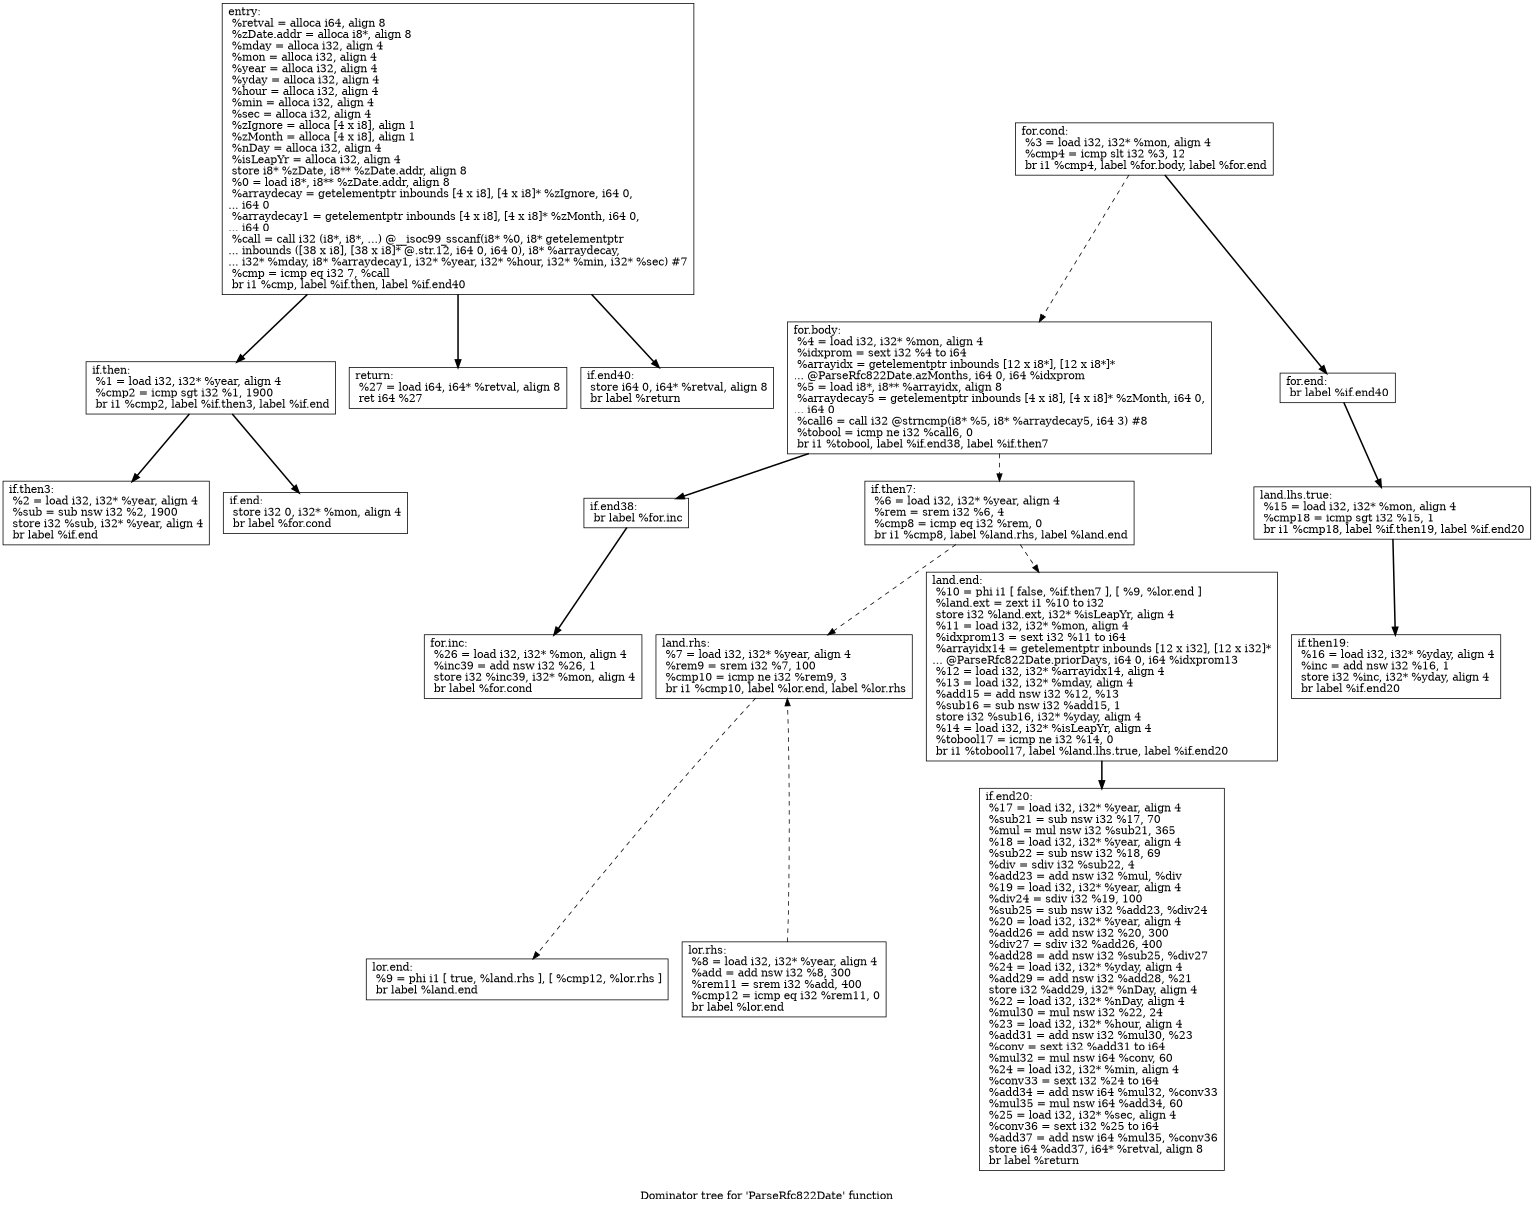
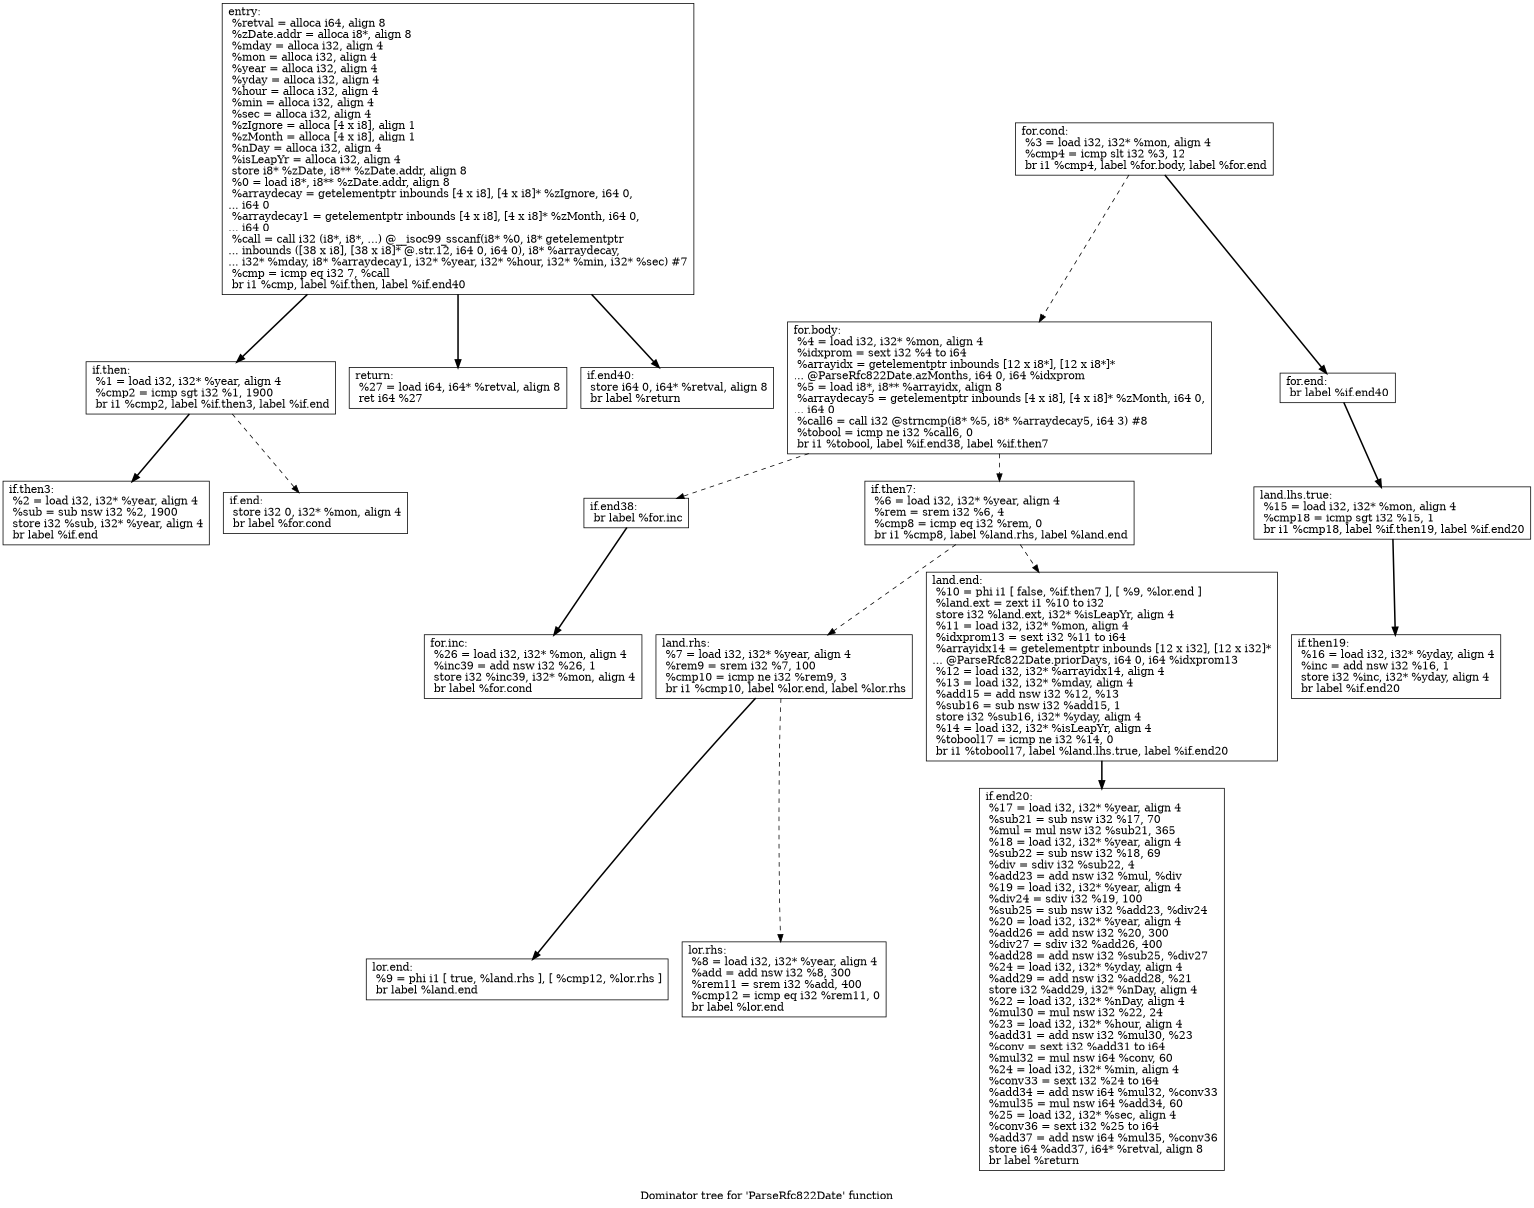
(263, 450) -> (263, 450)
(746, 475) -> (746, 475)
(645, 824) -> (645, 824)
(789, 824) -> (779, 816)
